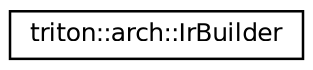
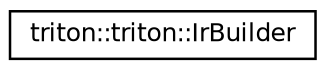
(157, 35) -> (163, 35)
